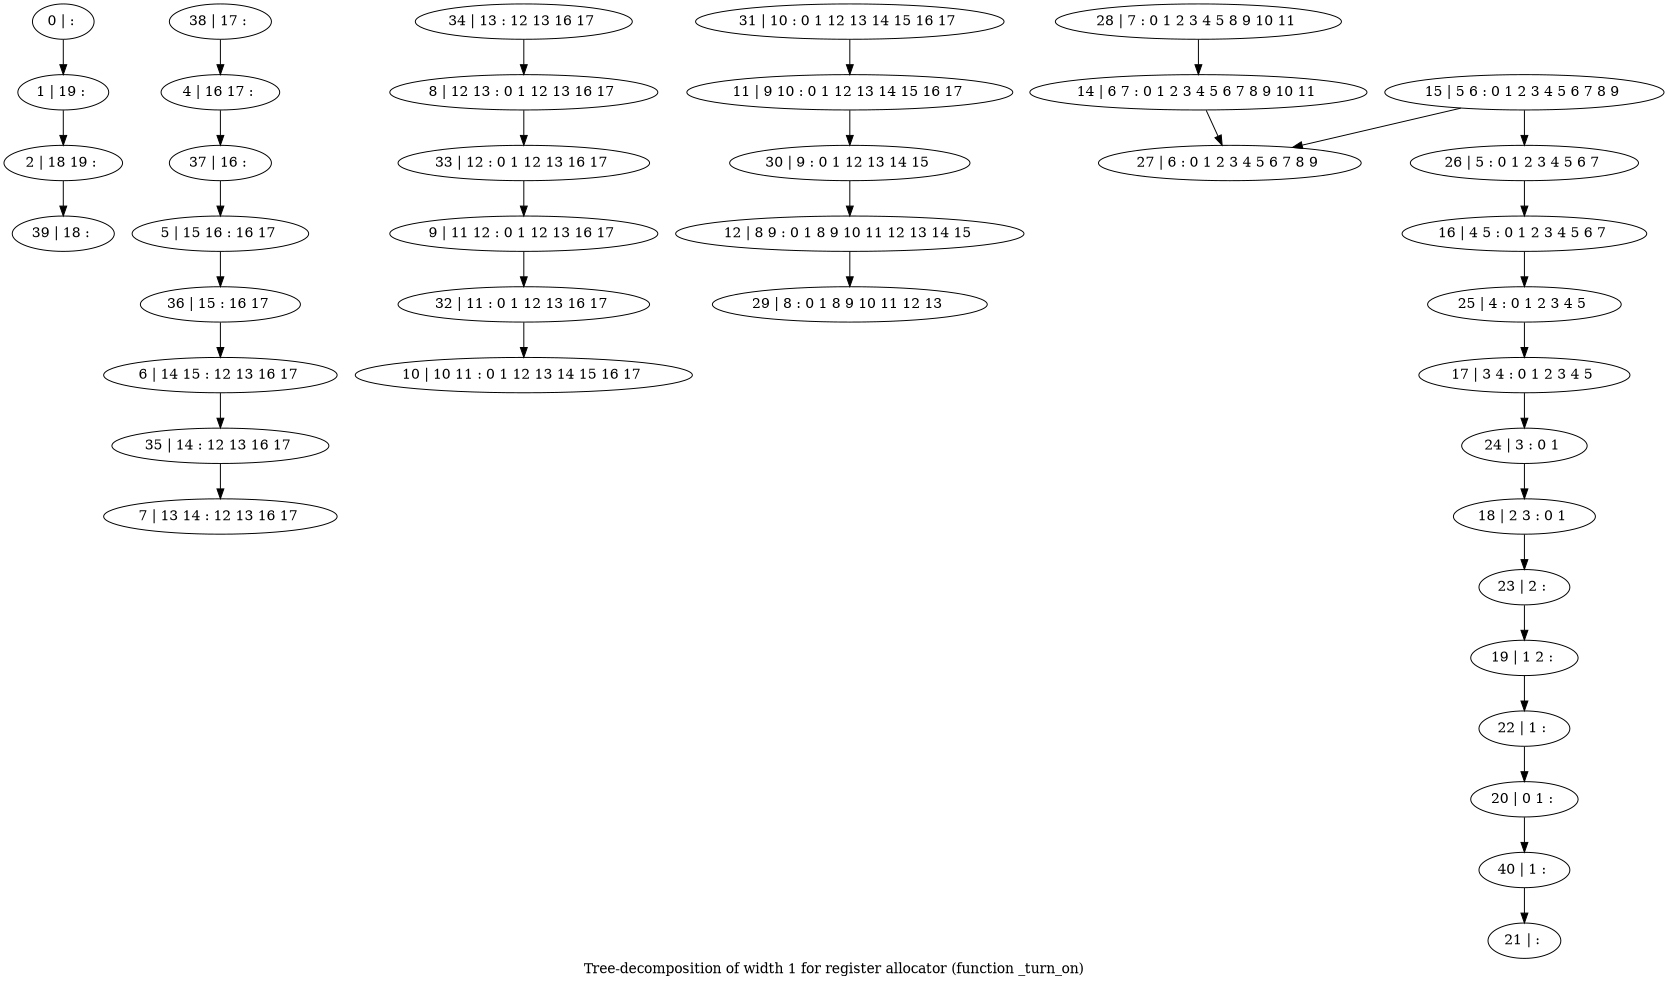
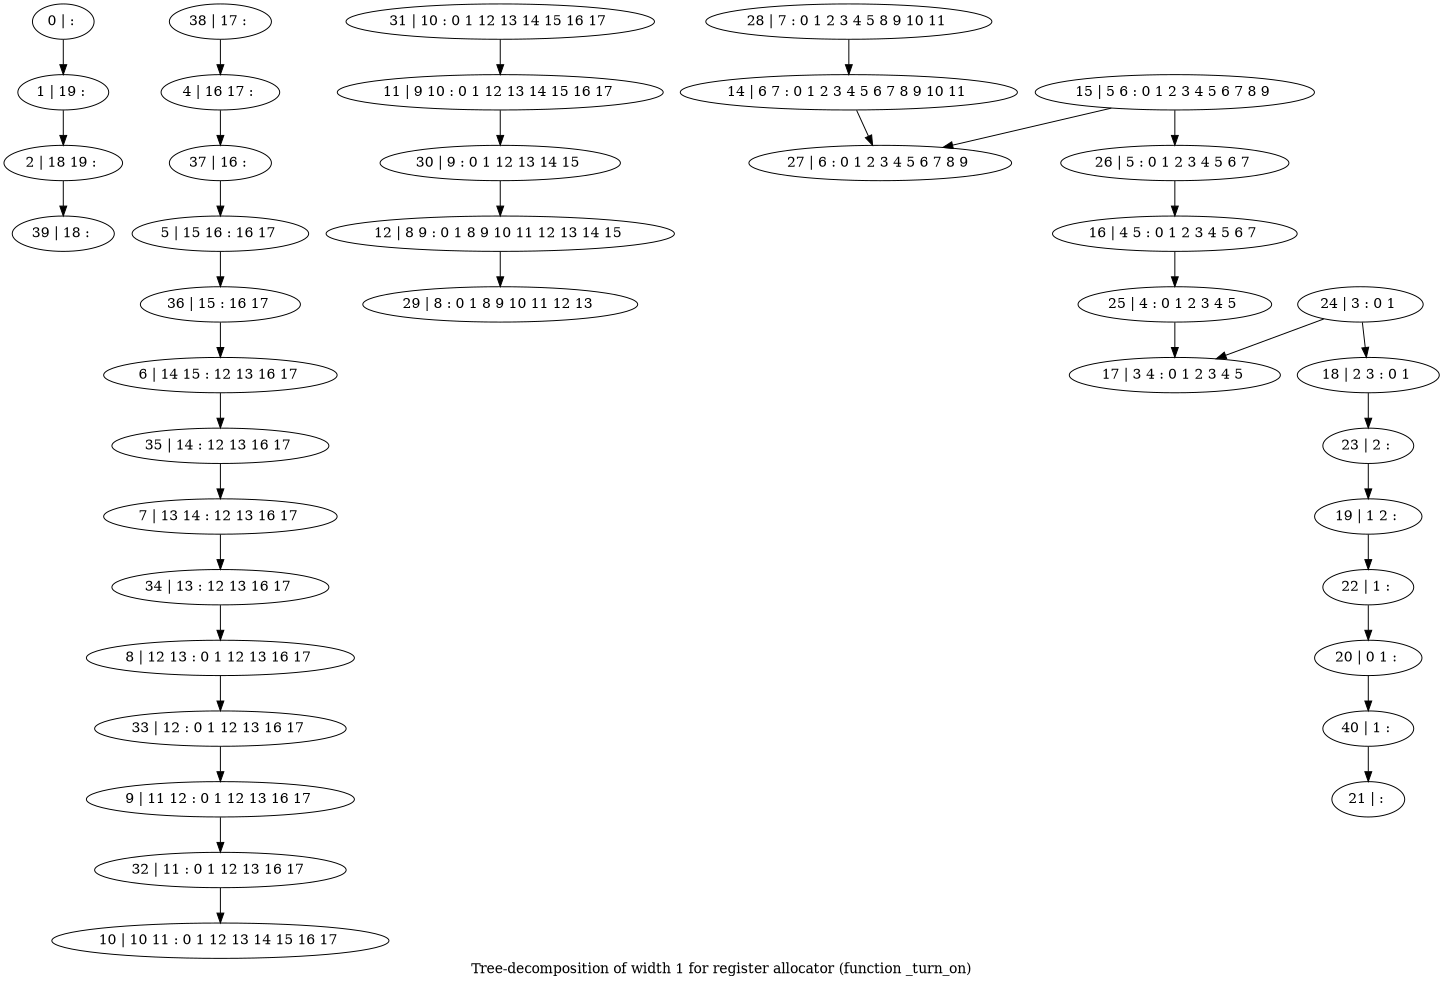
(1524, 406) -> (1275, 337)
none -> (220, 547)
